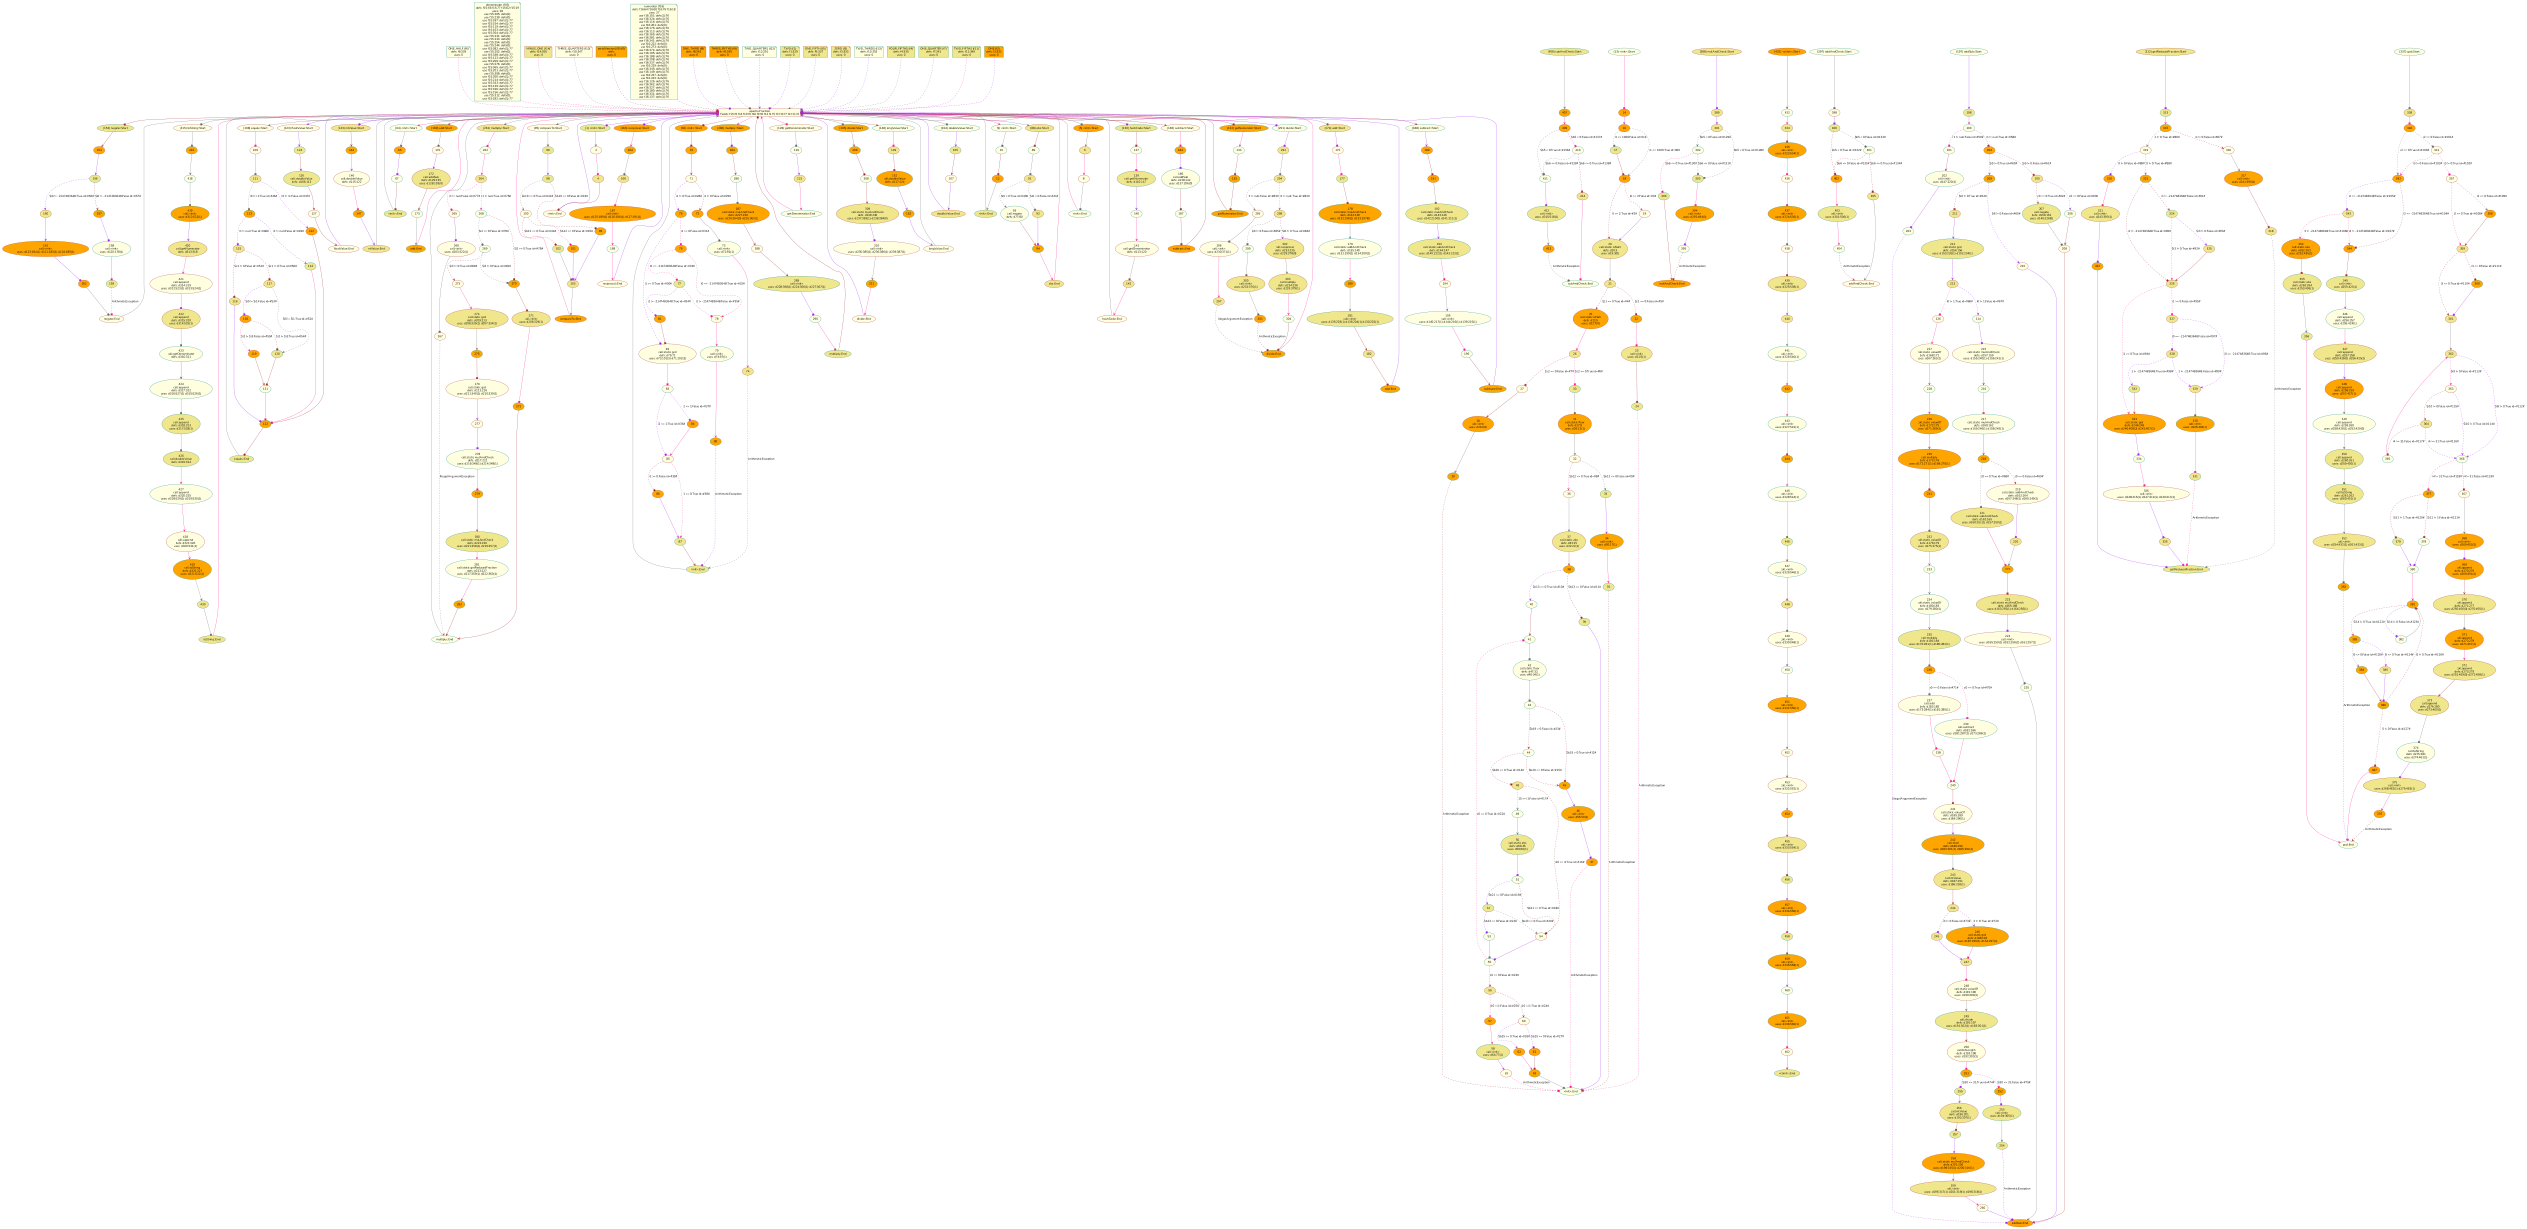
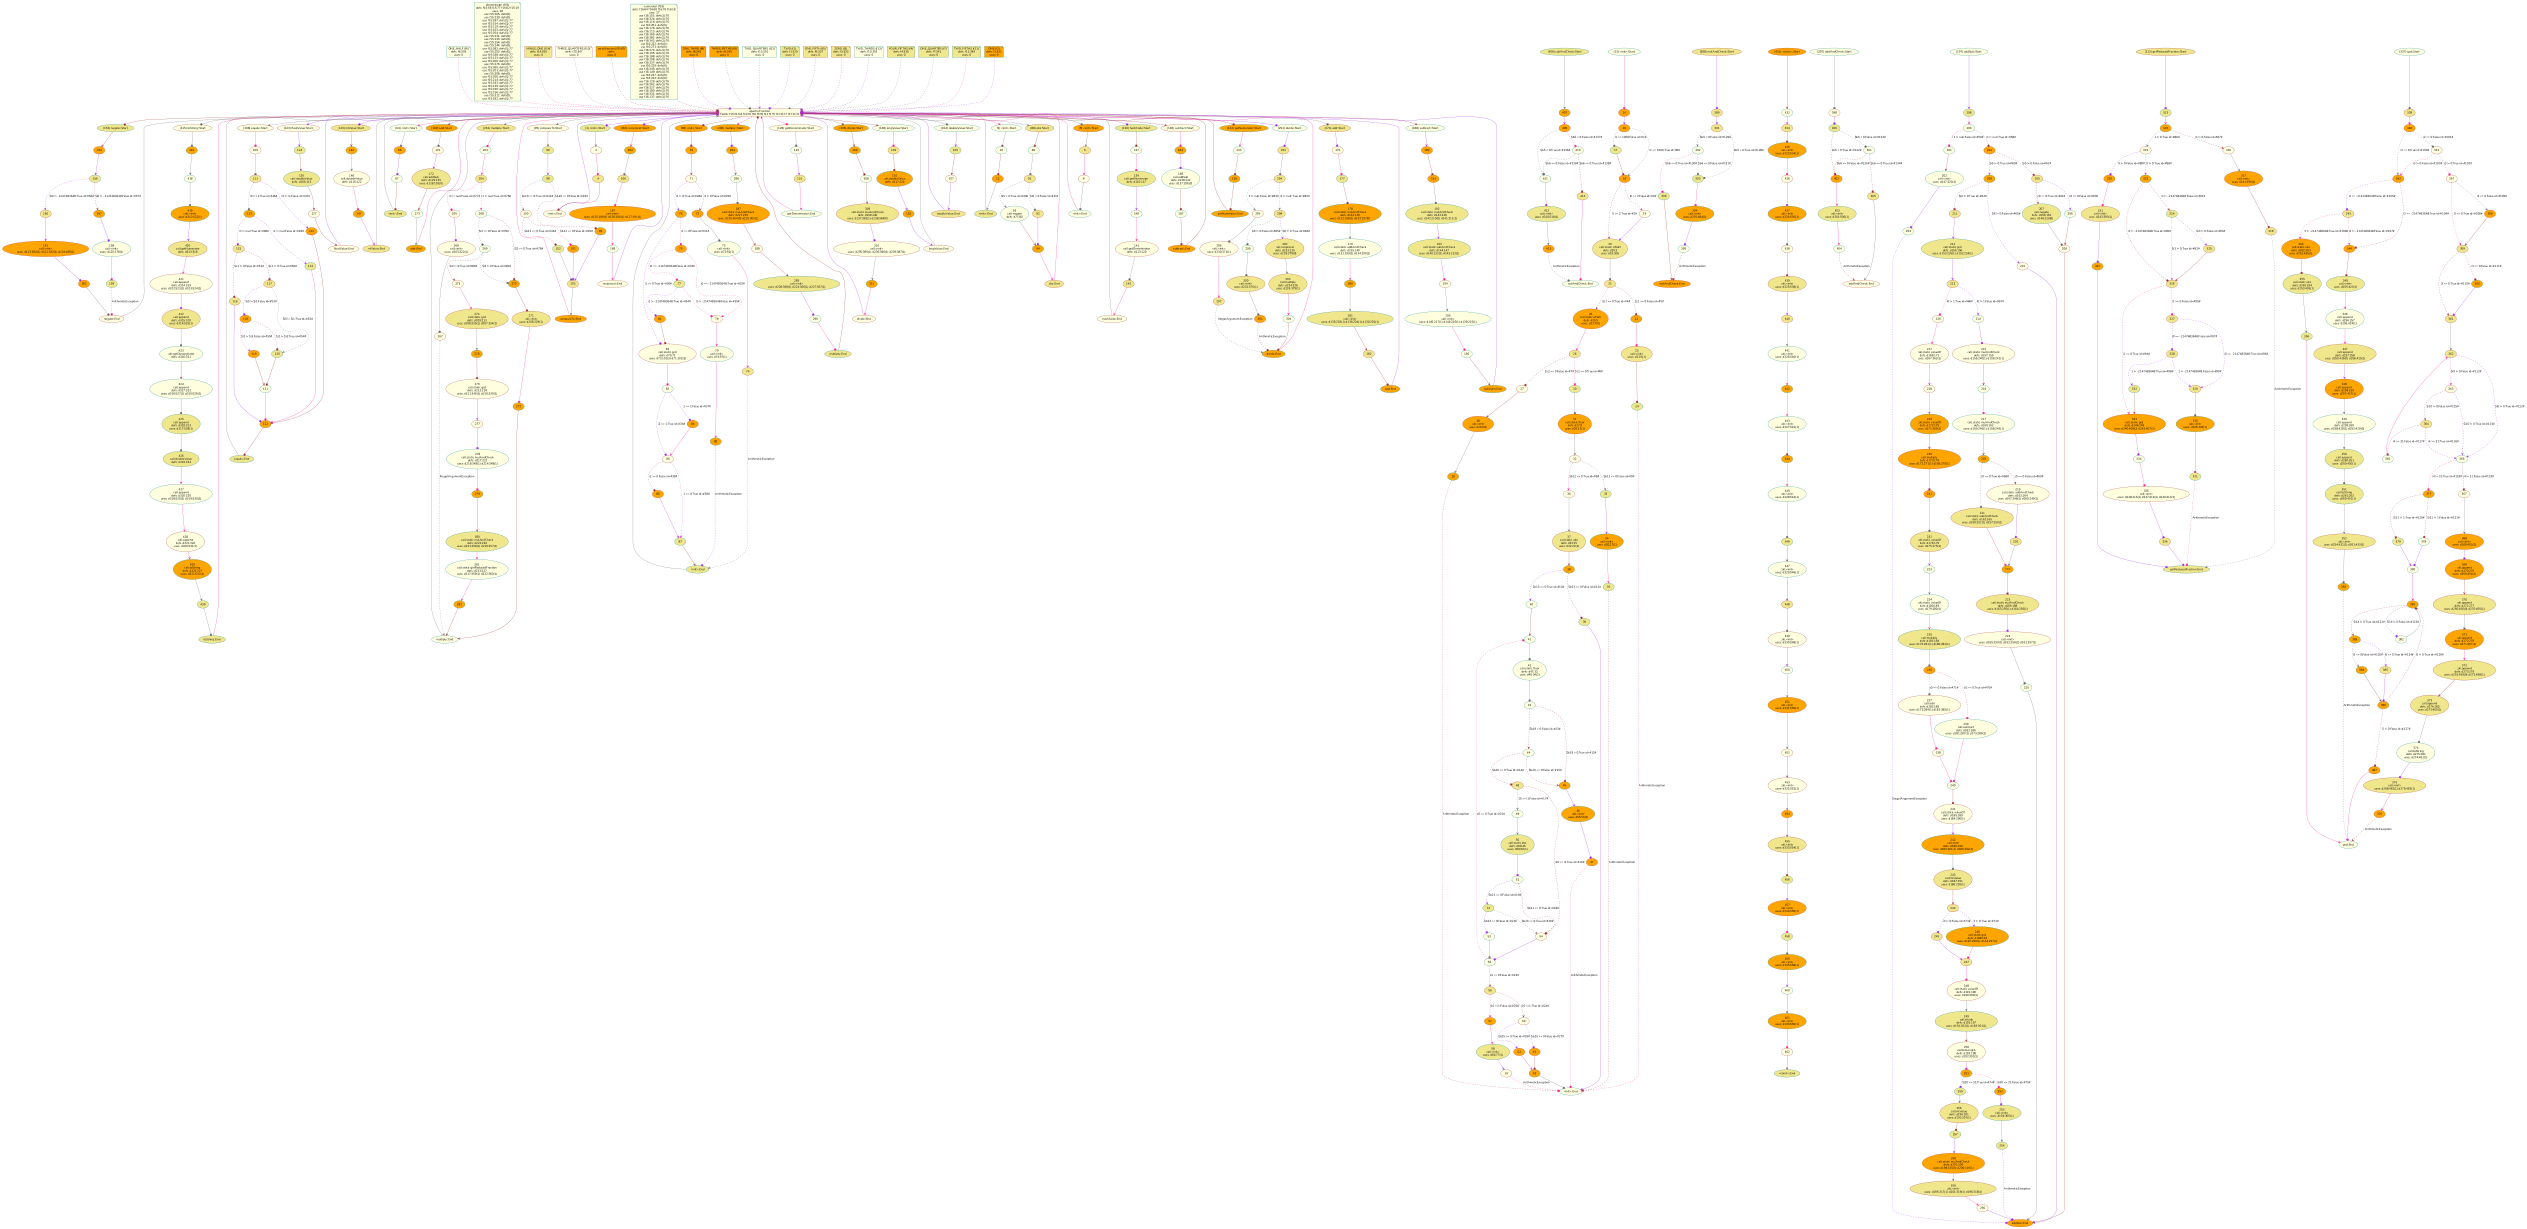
(1929, 389) -> (1929, 389)
